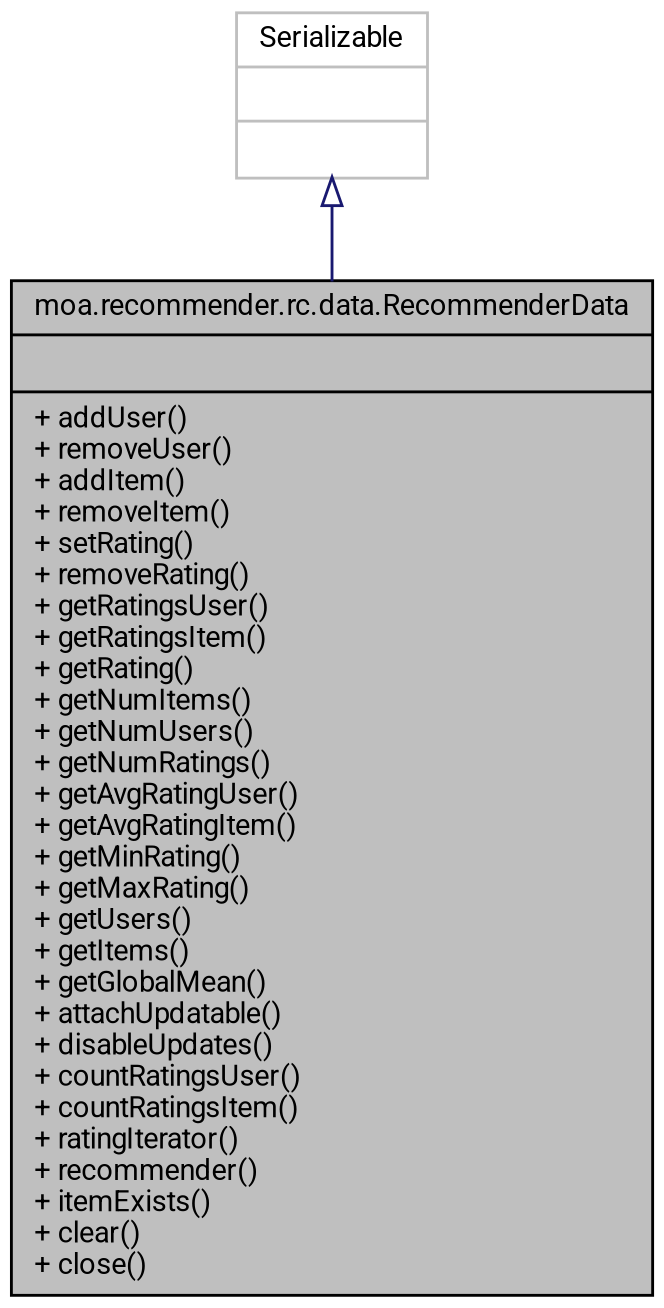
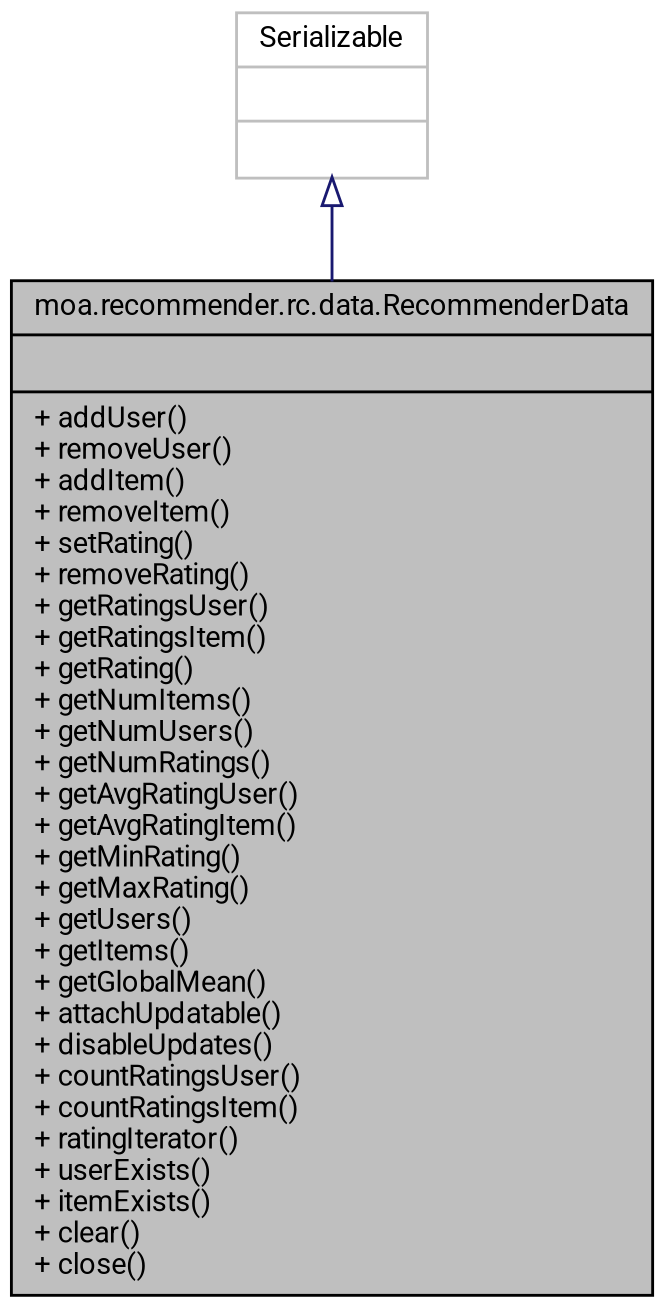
(147, 1171) -> (124, 1171)
